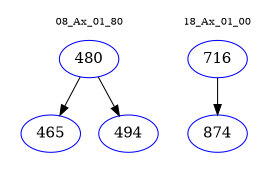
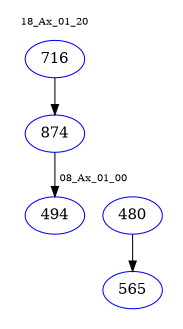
(90, 22) -> (94, 179)
(218, 22) -> (55, 22)
(106, 92) -> (55, 175)
(51, 134) -> (133, 290)
